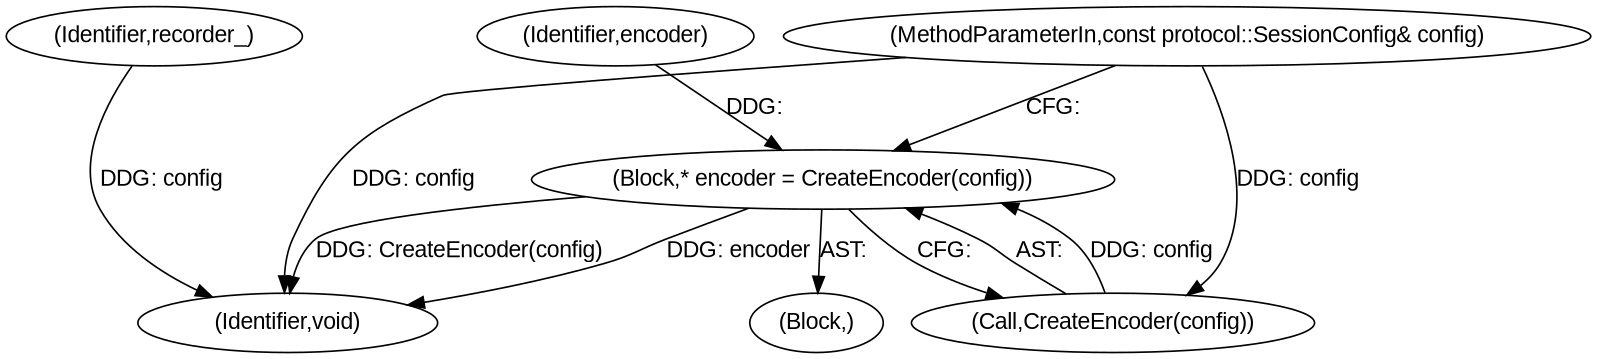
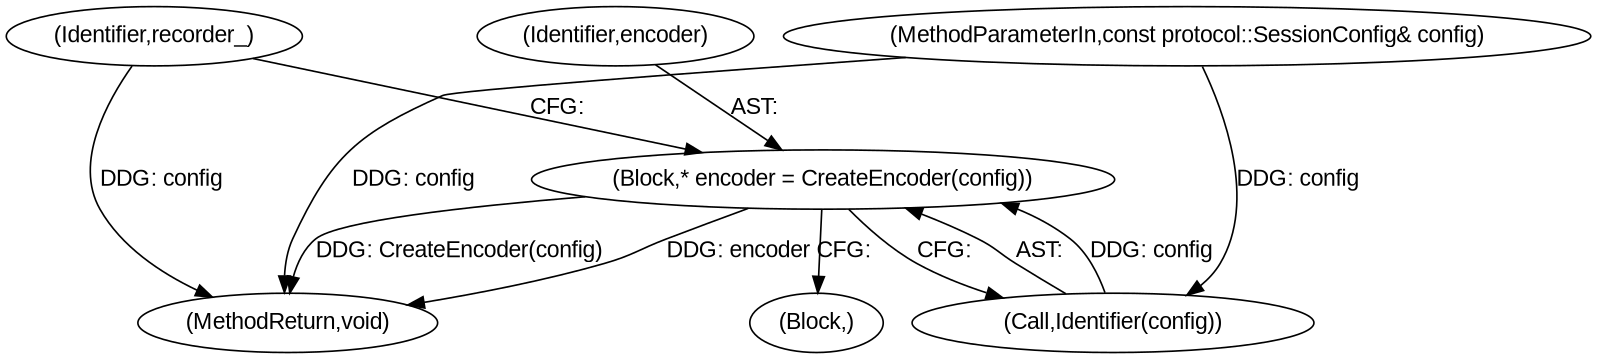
(1012, 105) -> (469, 104)
(758, 108) -> (758, 108)
(847, 251) -> (847, 251)
(288, 323) -> (288, 323)
(1113, 323) -> (1113, 323)
